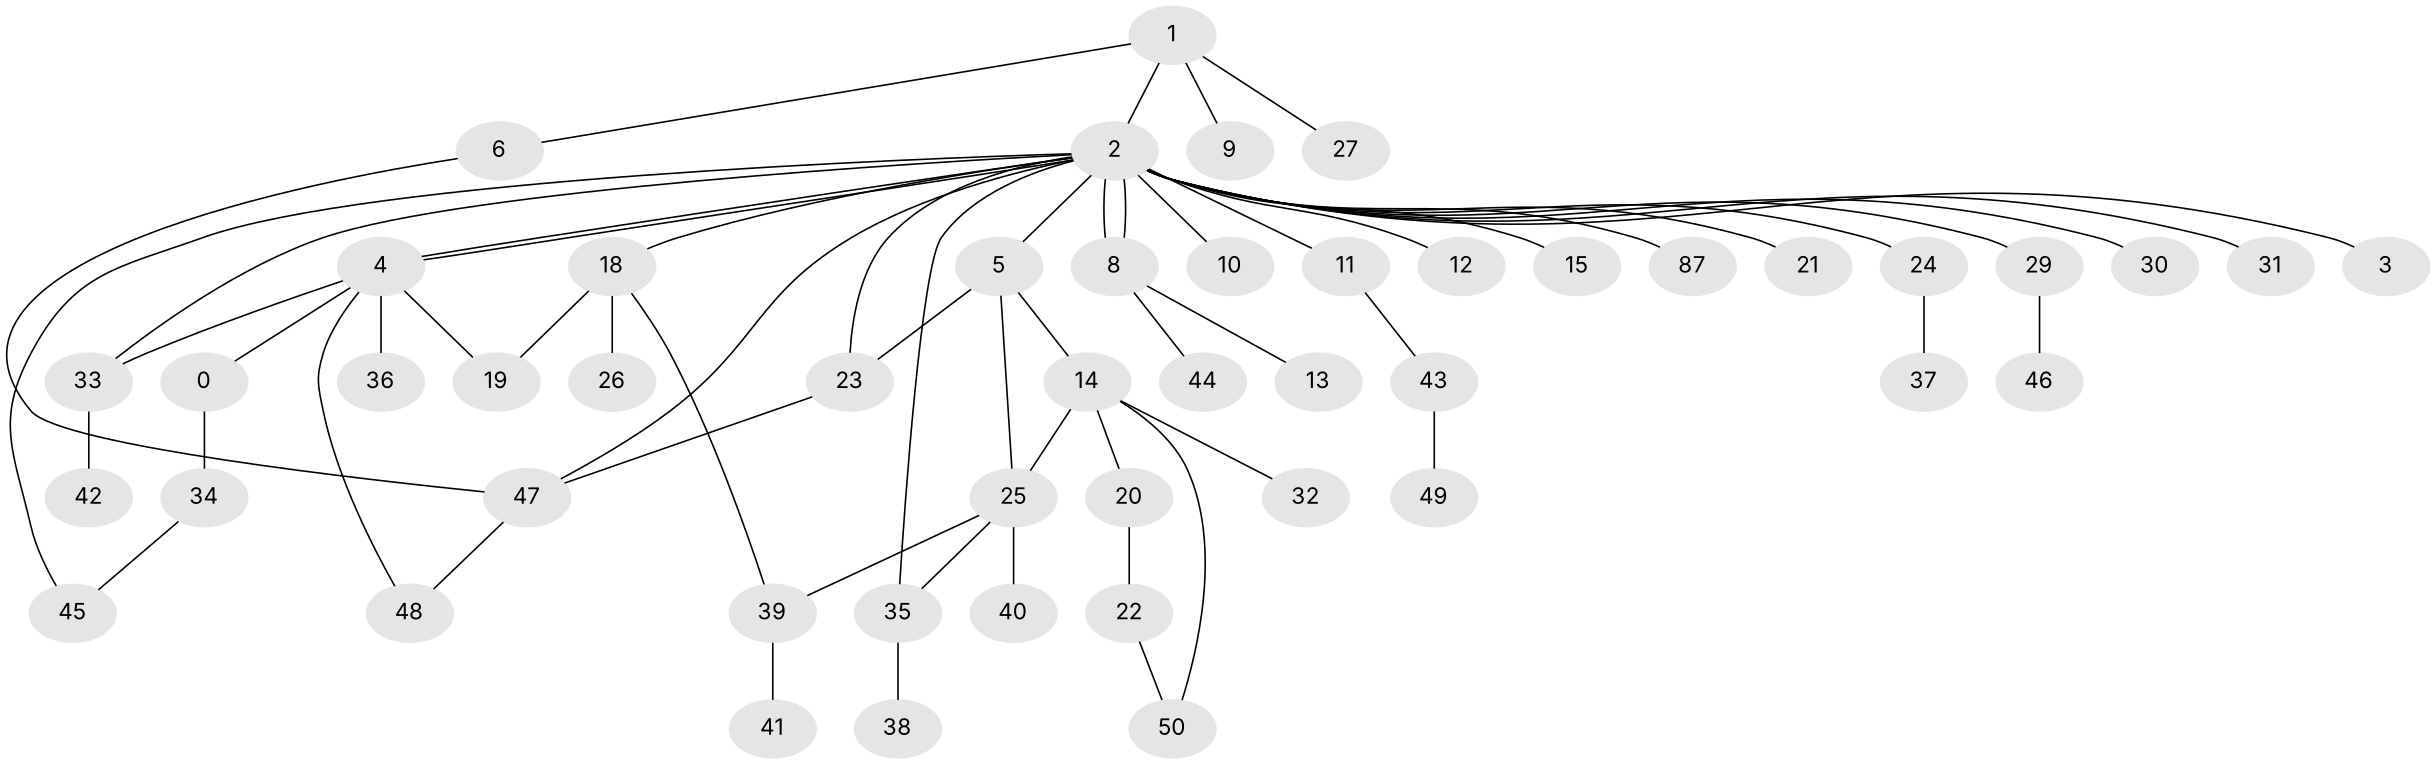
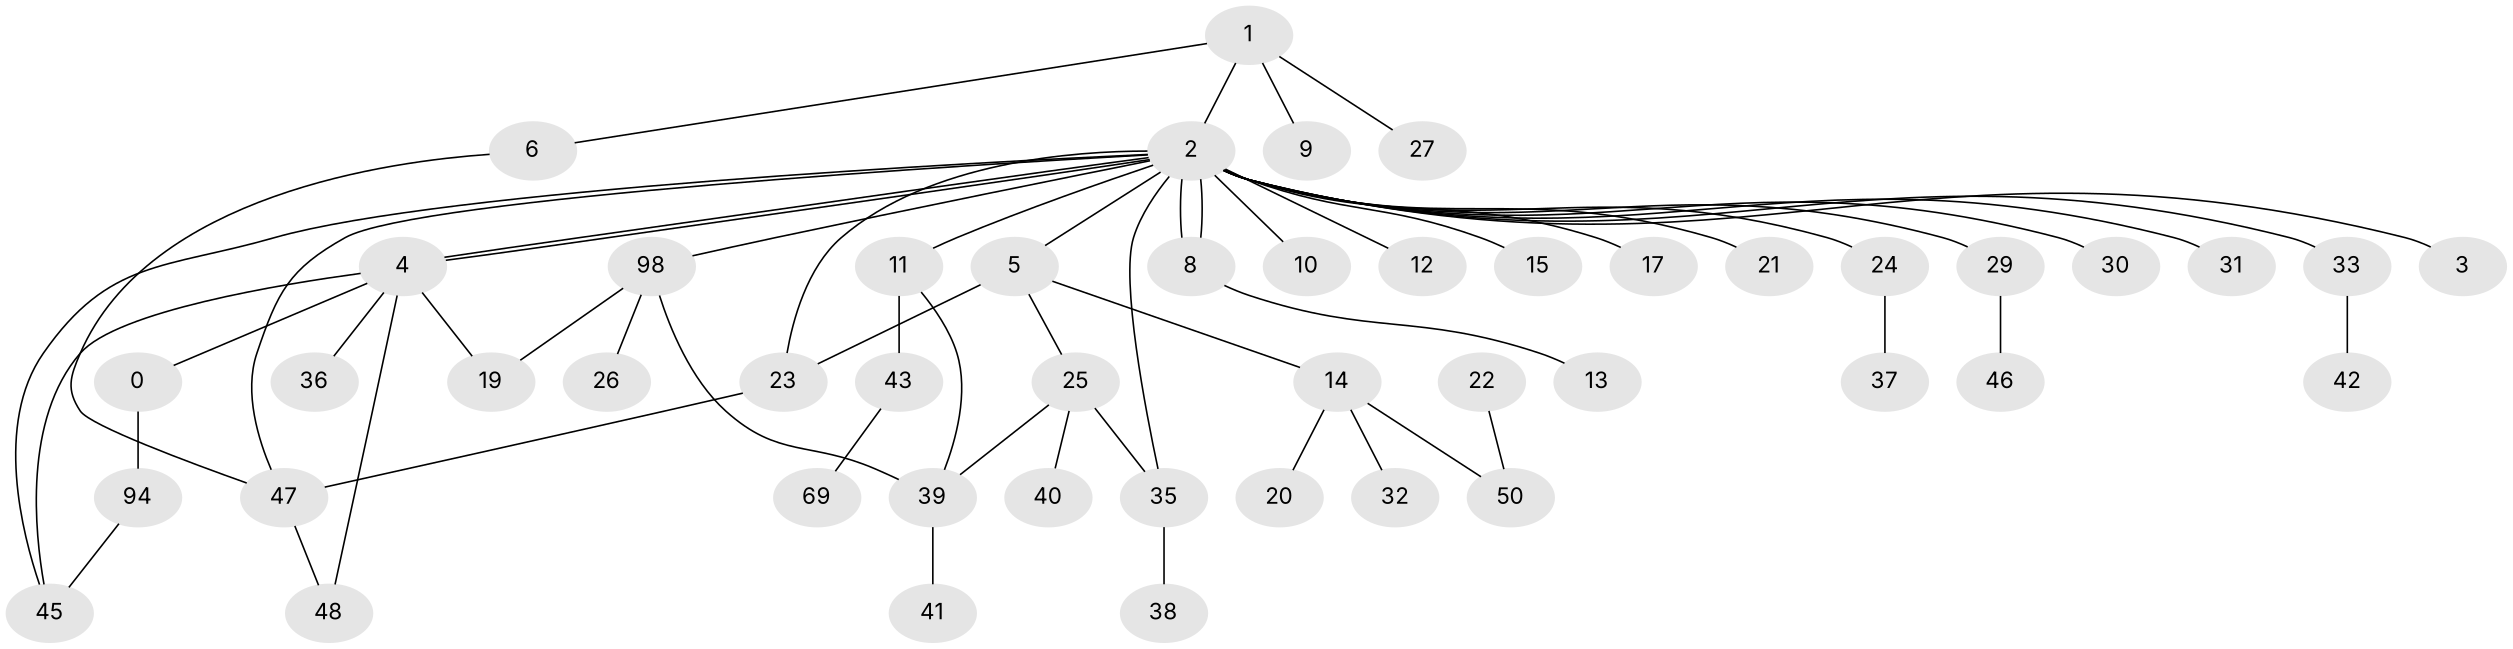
(612, 267) -> (652, 267)
(1693, 267) -> (1654, 267)
(232, 320) -> (102, 337)
none -> (961, 377)
(1203, 382) -> none
(1051, 440) -> none
(204, 498) -> (138, 498)
(1434, 498) -> (817, 498)
(1129, 556) -> none
